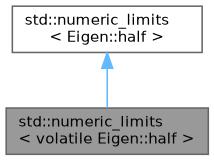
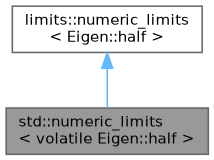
(107, 29) -> (107, 29)
